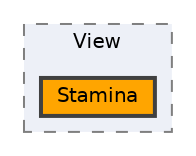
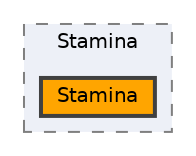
(98, 43) -> (98, 43)
